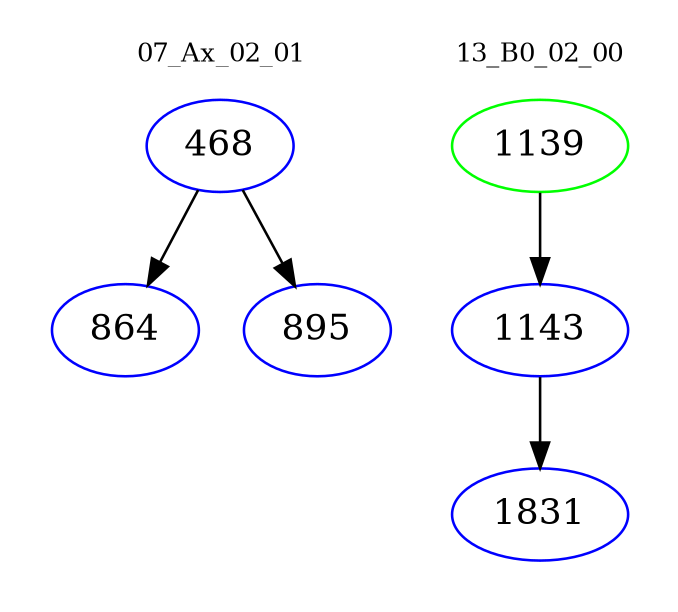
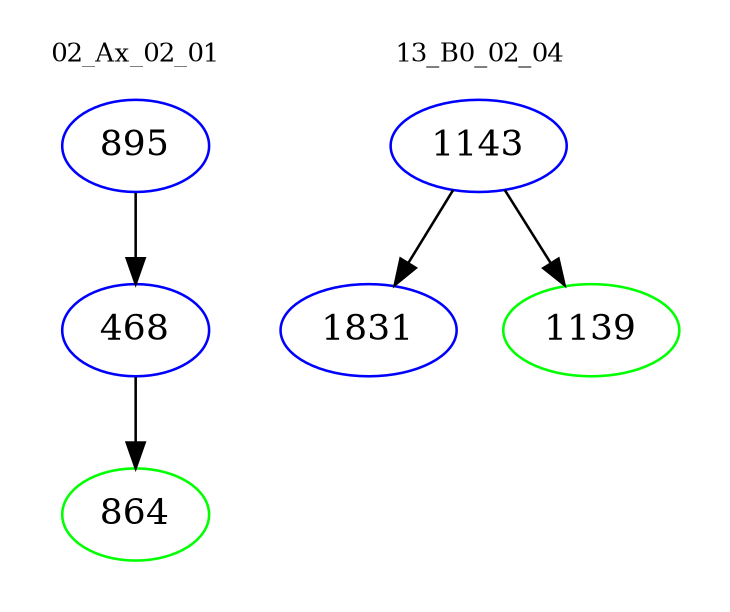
(221, 55) -> (136, 55)
(540, 55) -> (480, 55)
(540, 225) -> (528, 226)
(263, 227) -> (136, 225)
(125, 330) -> (136, 515)
